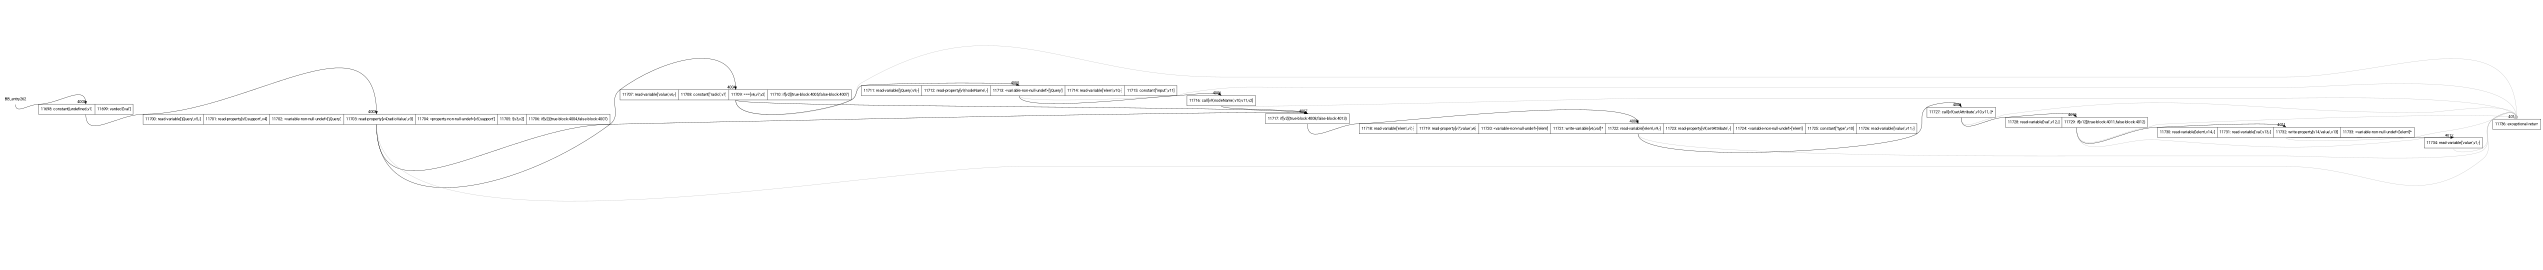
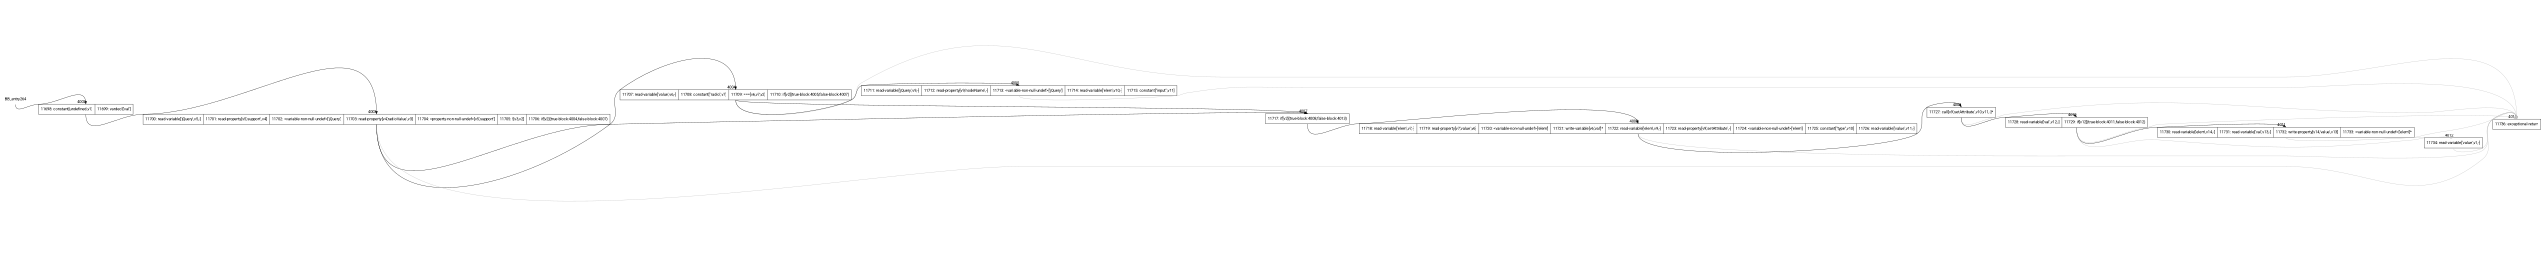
(16, 99) -> (16, 99)
(1221, 101) -> none
(2368, 138) -> (2368, 138)
